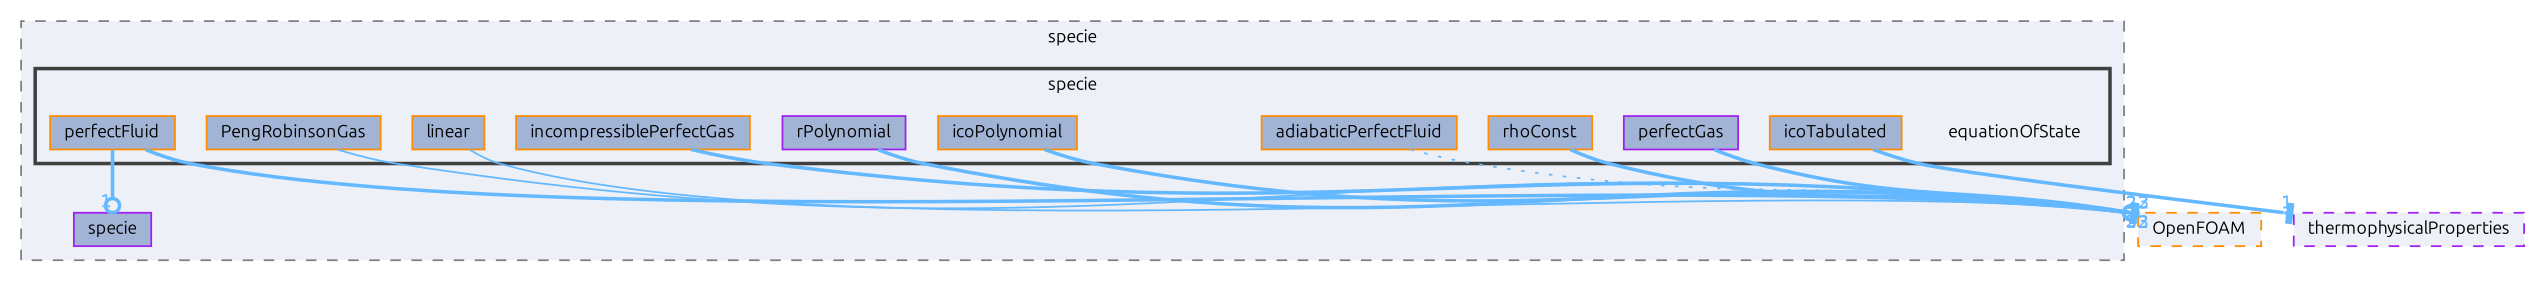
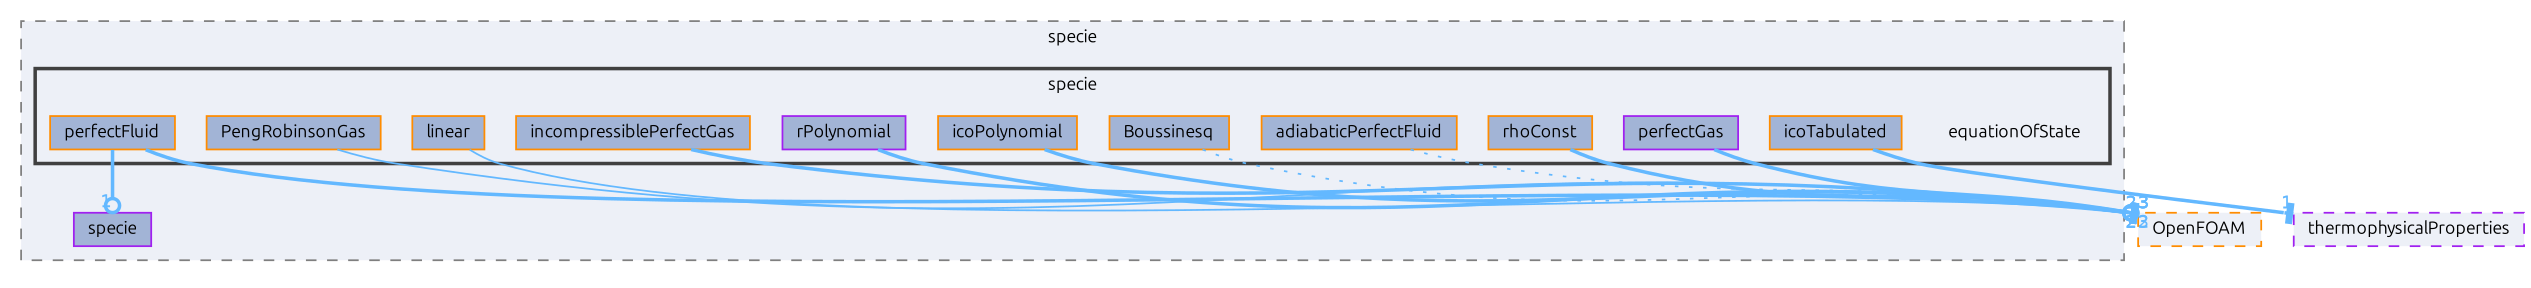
none -> (1169, 133)
